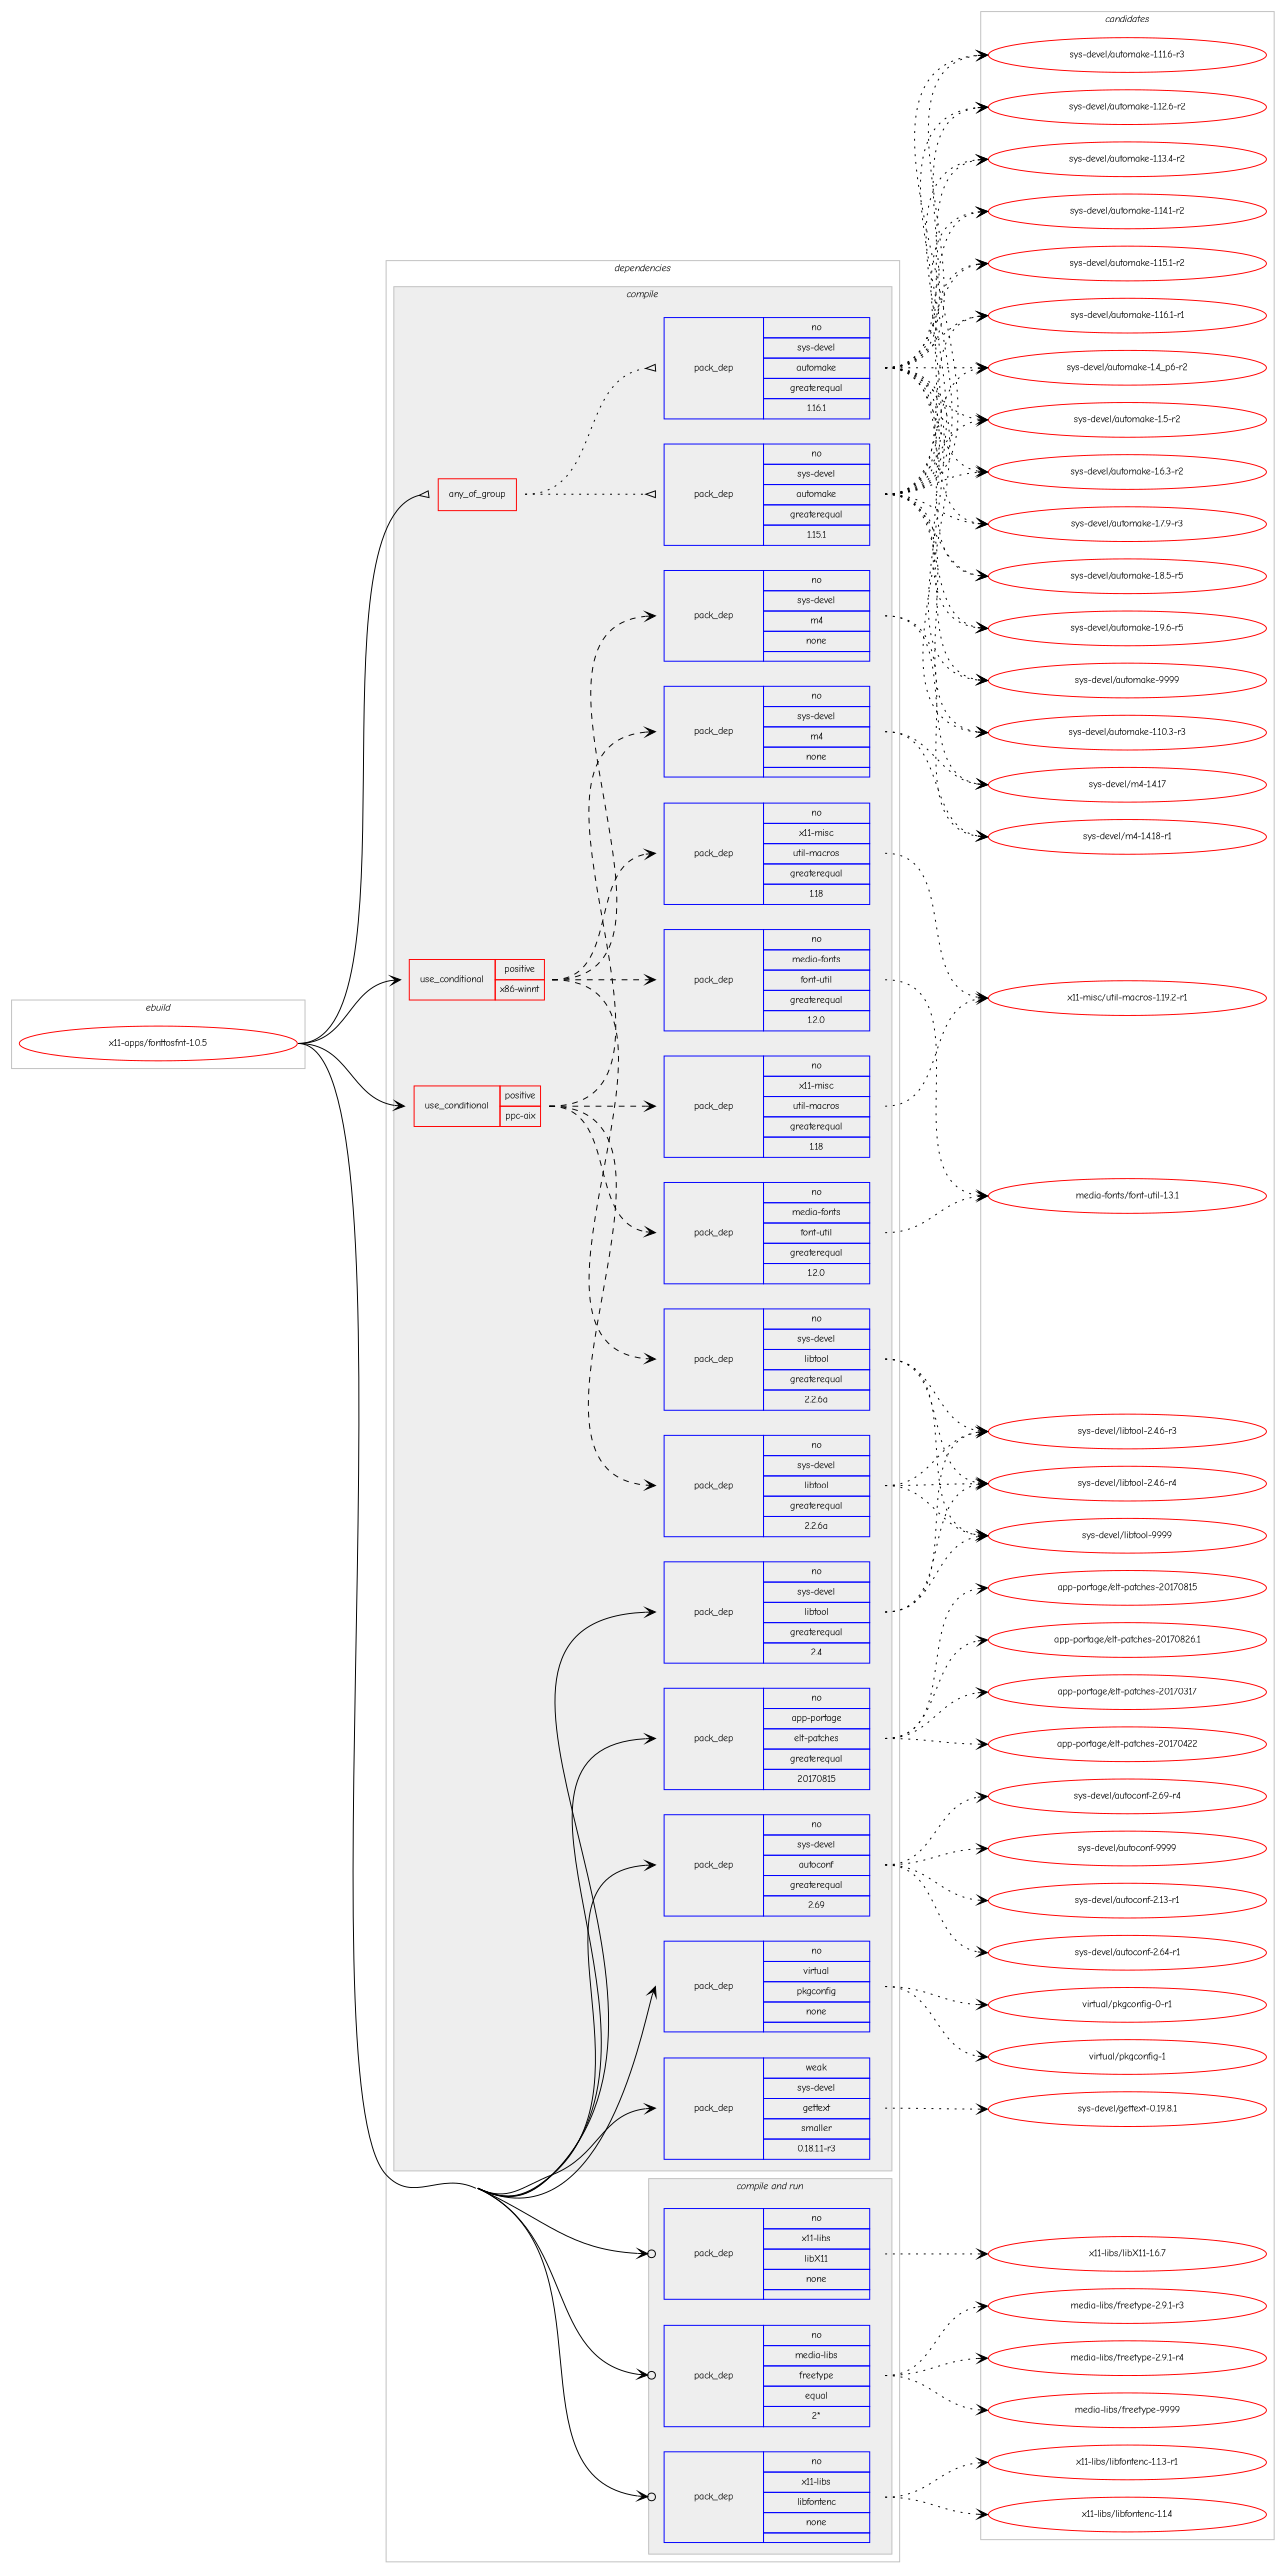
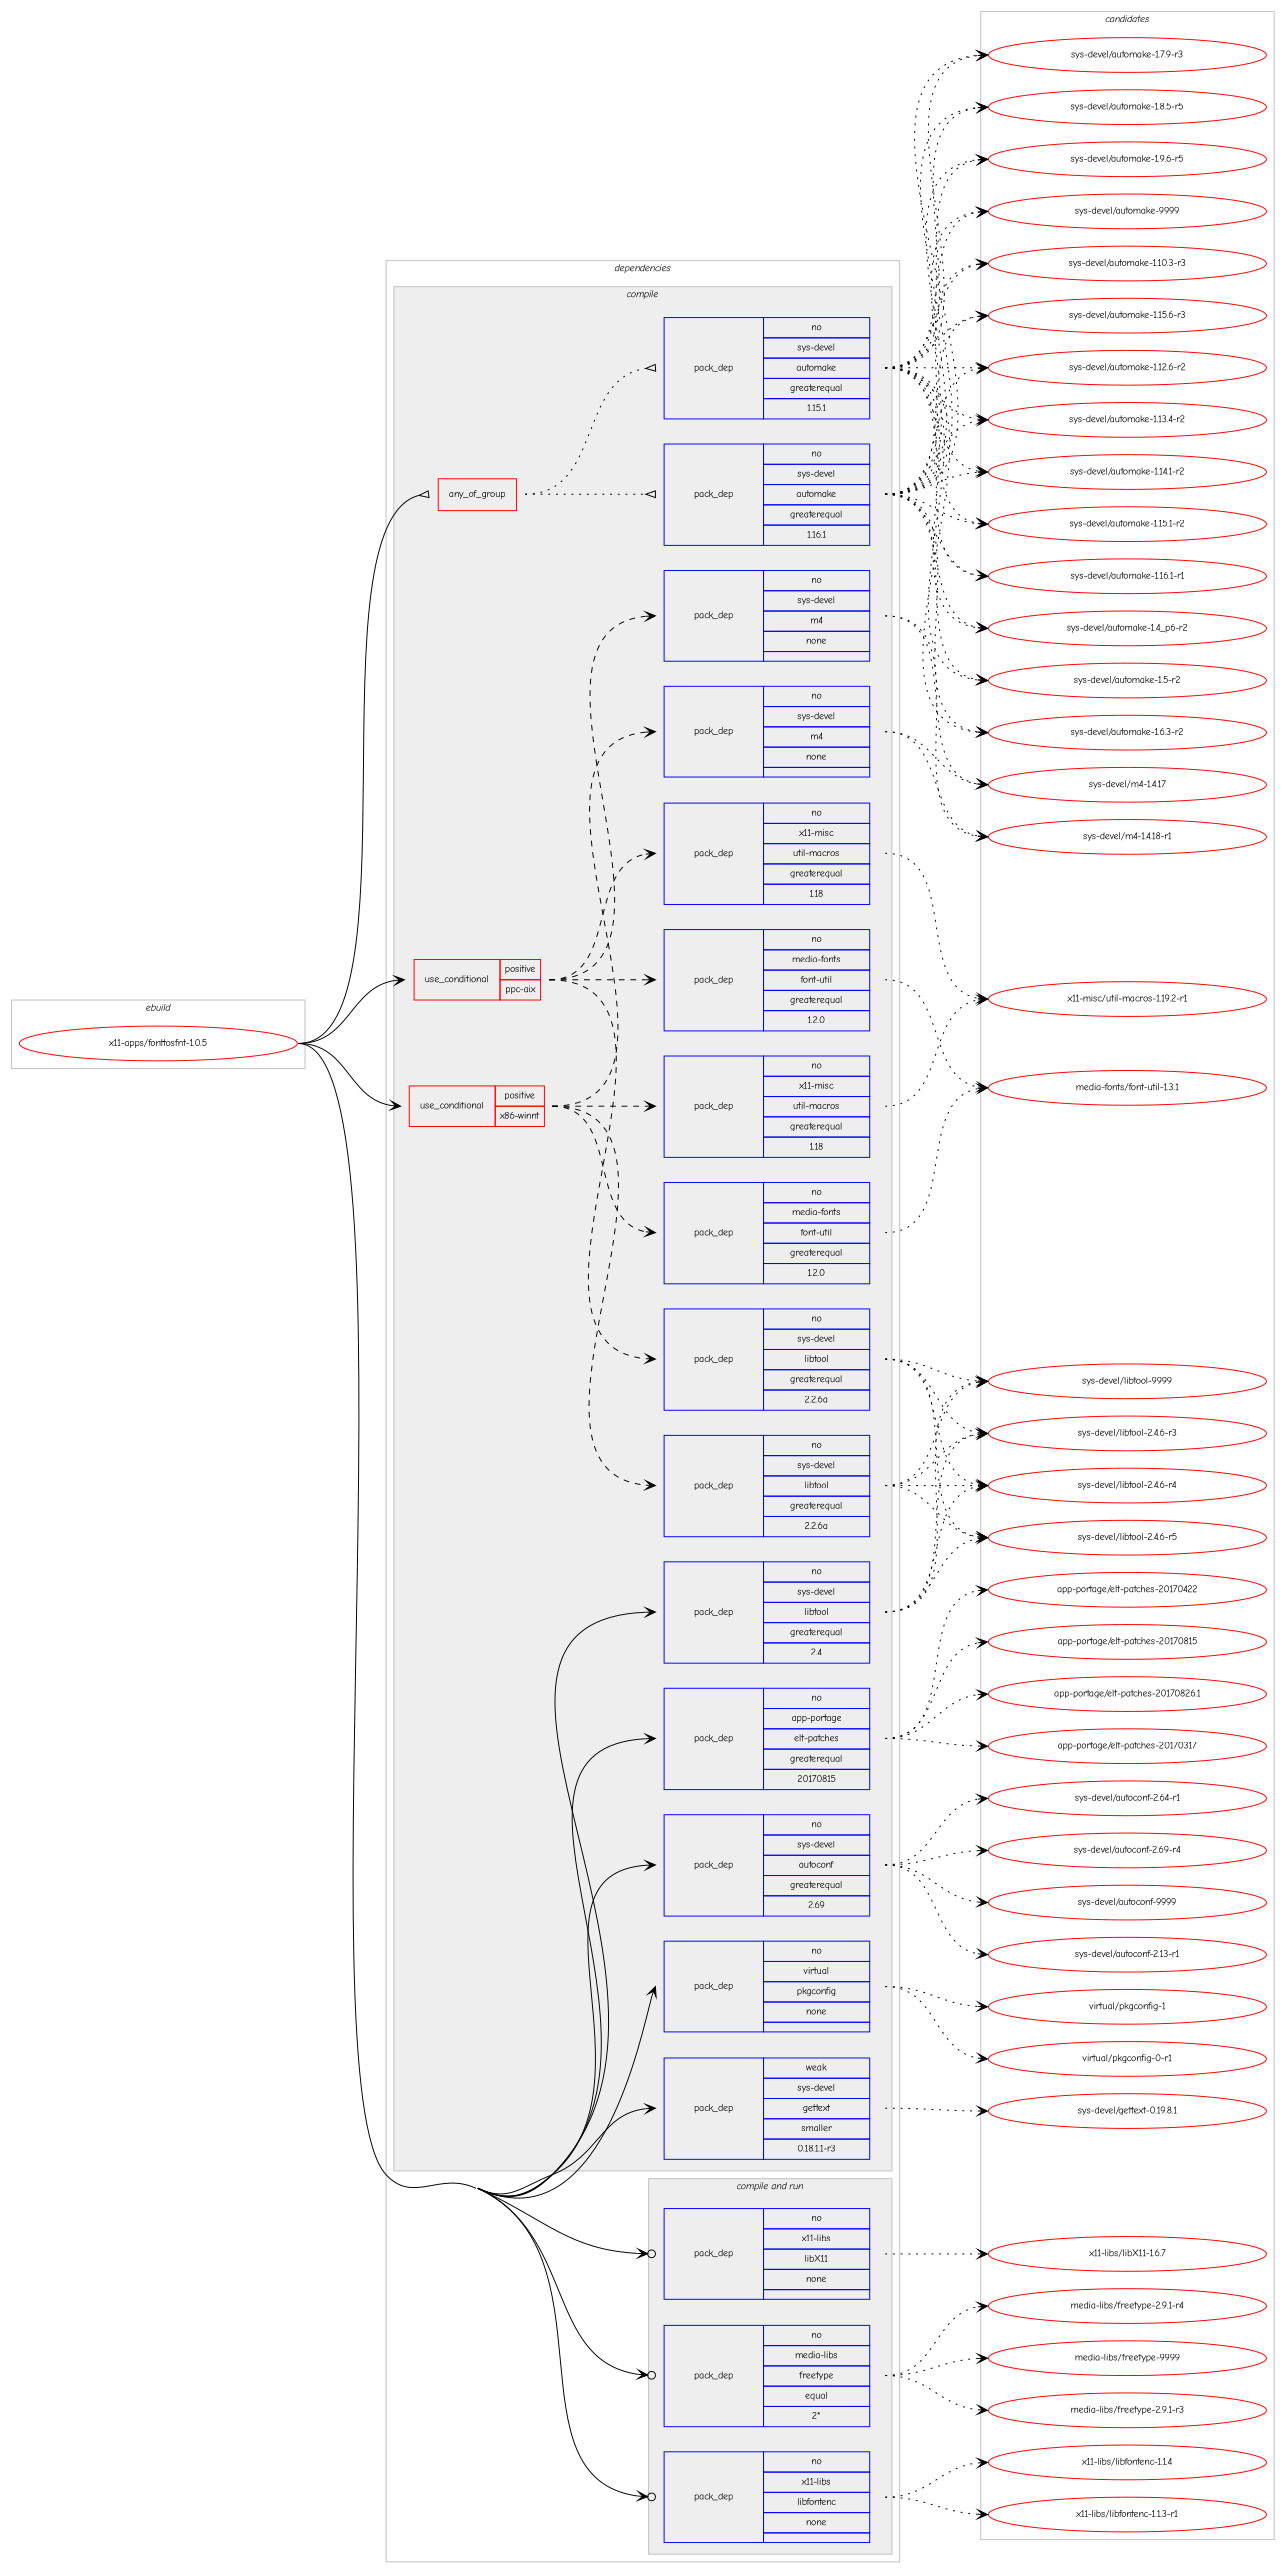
(1127, 55) -> (1127, 316)
none -> (1127, 1538)
